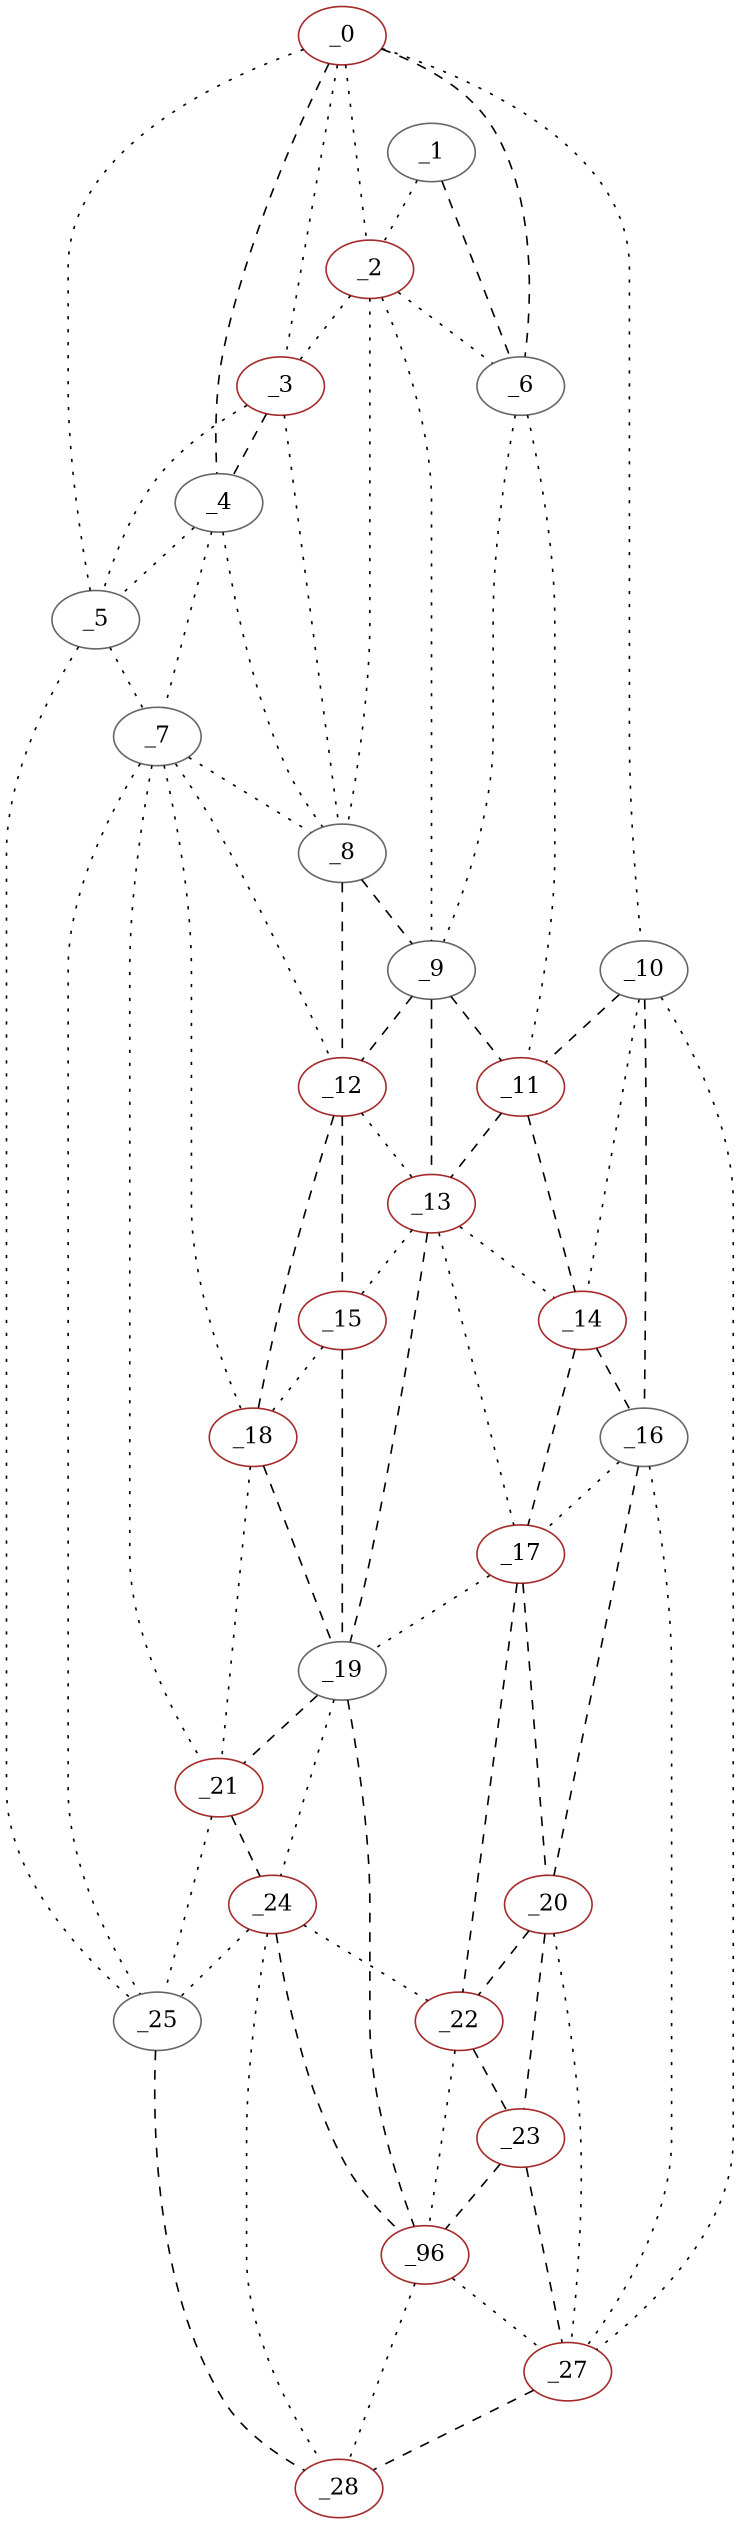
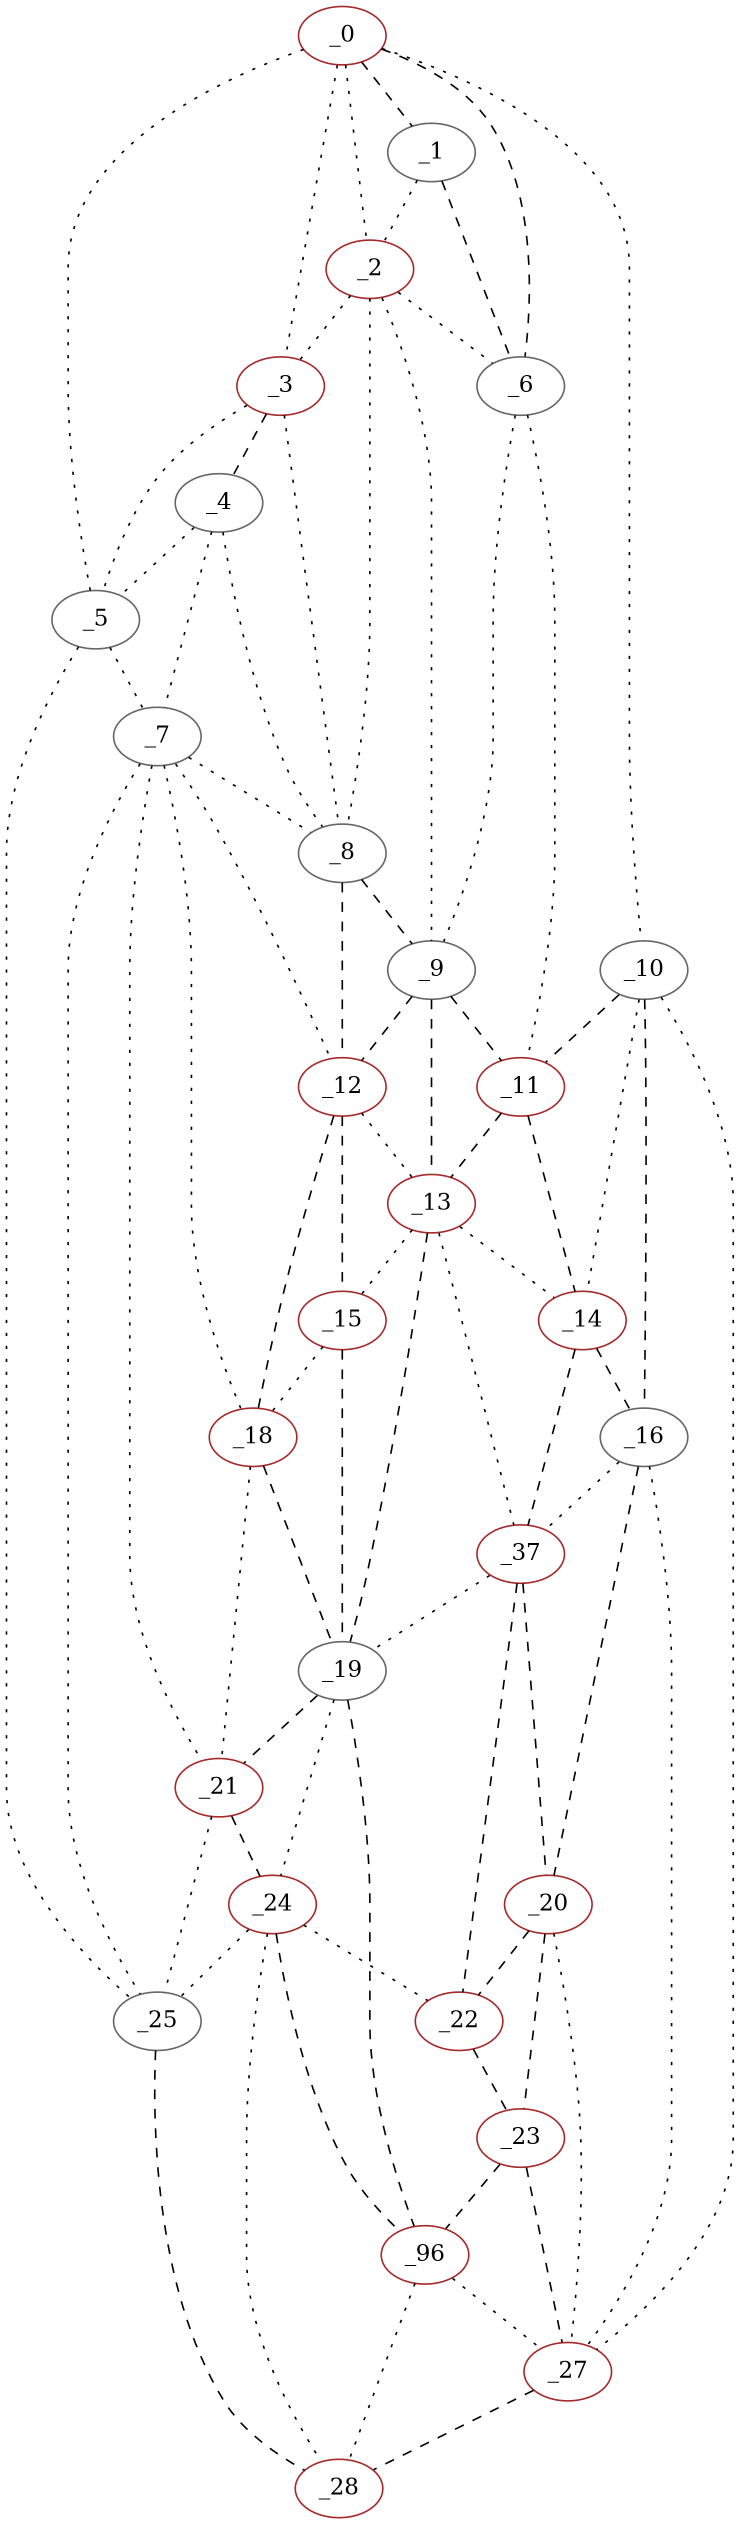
(247, 262) -> (387, 94)
(521, 1554) -> (521, 1554)
(442, 2138) -> none
